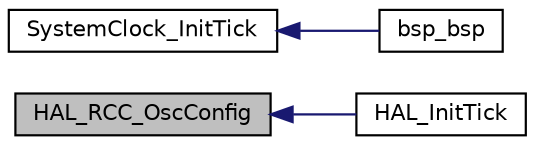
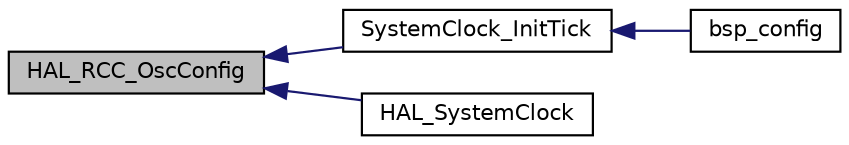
(441, 31) -> (766, 31)
none -> (315, 51)
(441, 114) -> (477, 114)
